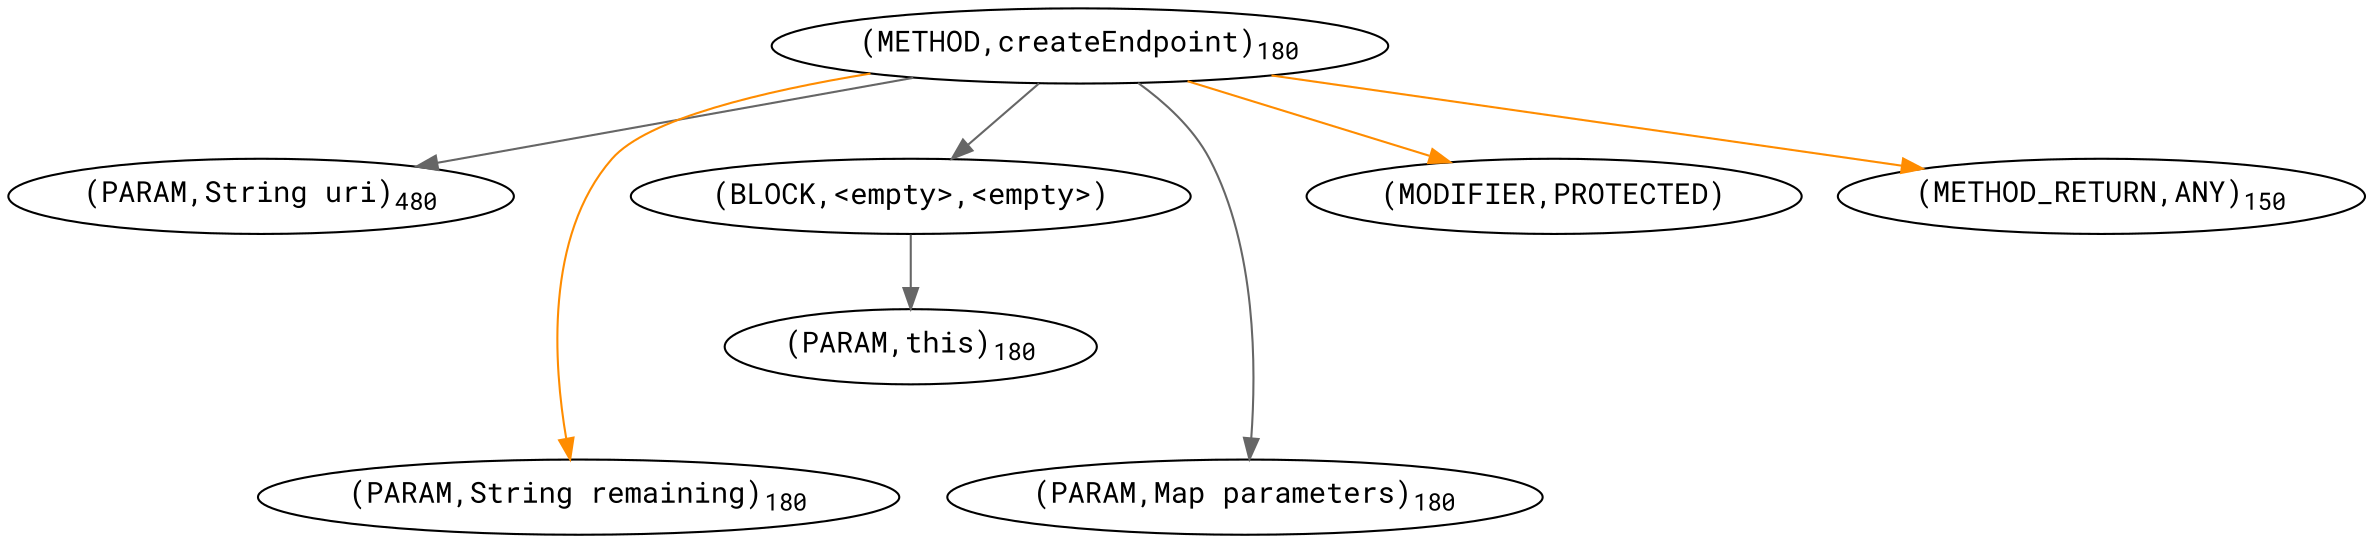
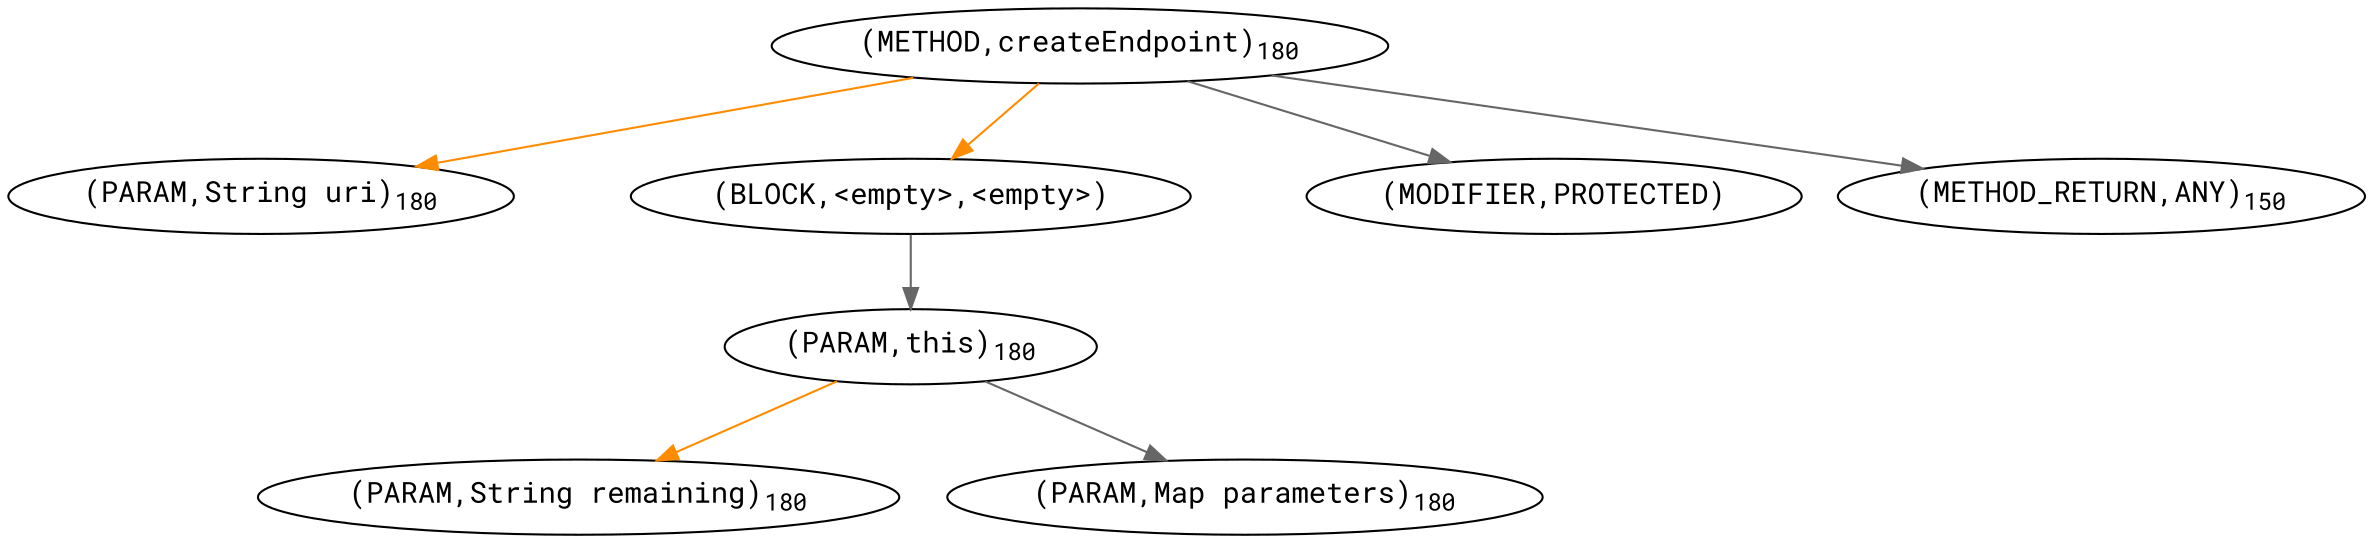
(1004, 114) -> (1004, 114)
(1309, 119) -> (1309, 119)
(1587, 121) -> (1587, 121)
(628, 129) -> (676, 120)
(607, 166) -> (756, 417)
(417, 193) -> (417, 193)
(1239, 244) -> (1066, 417)
